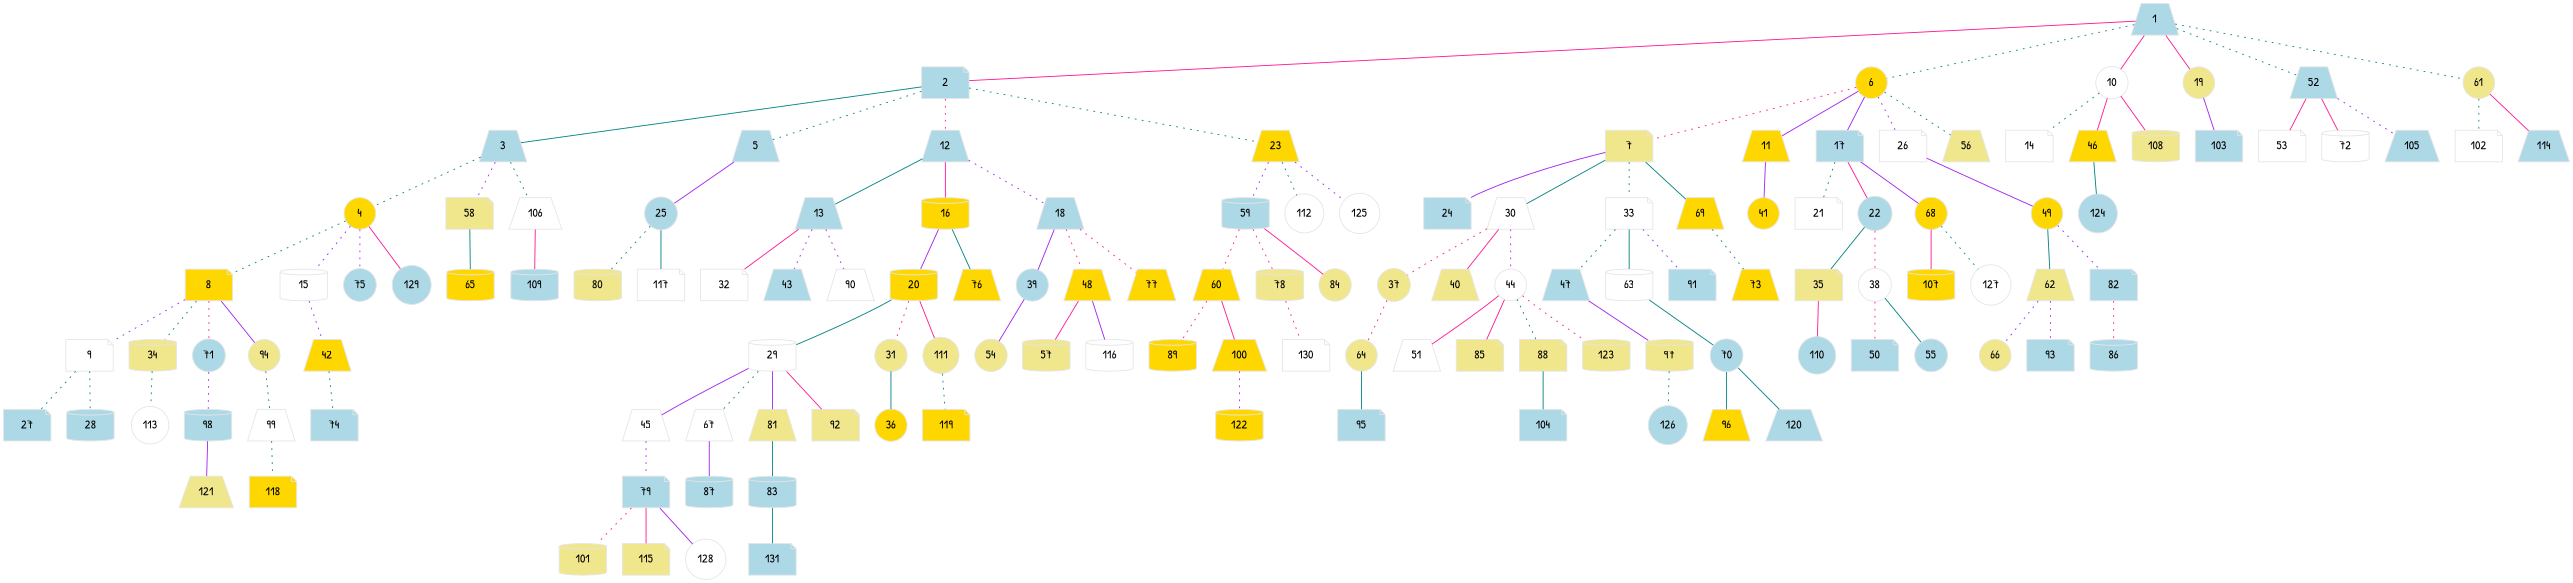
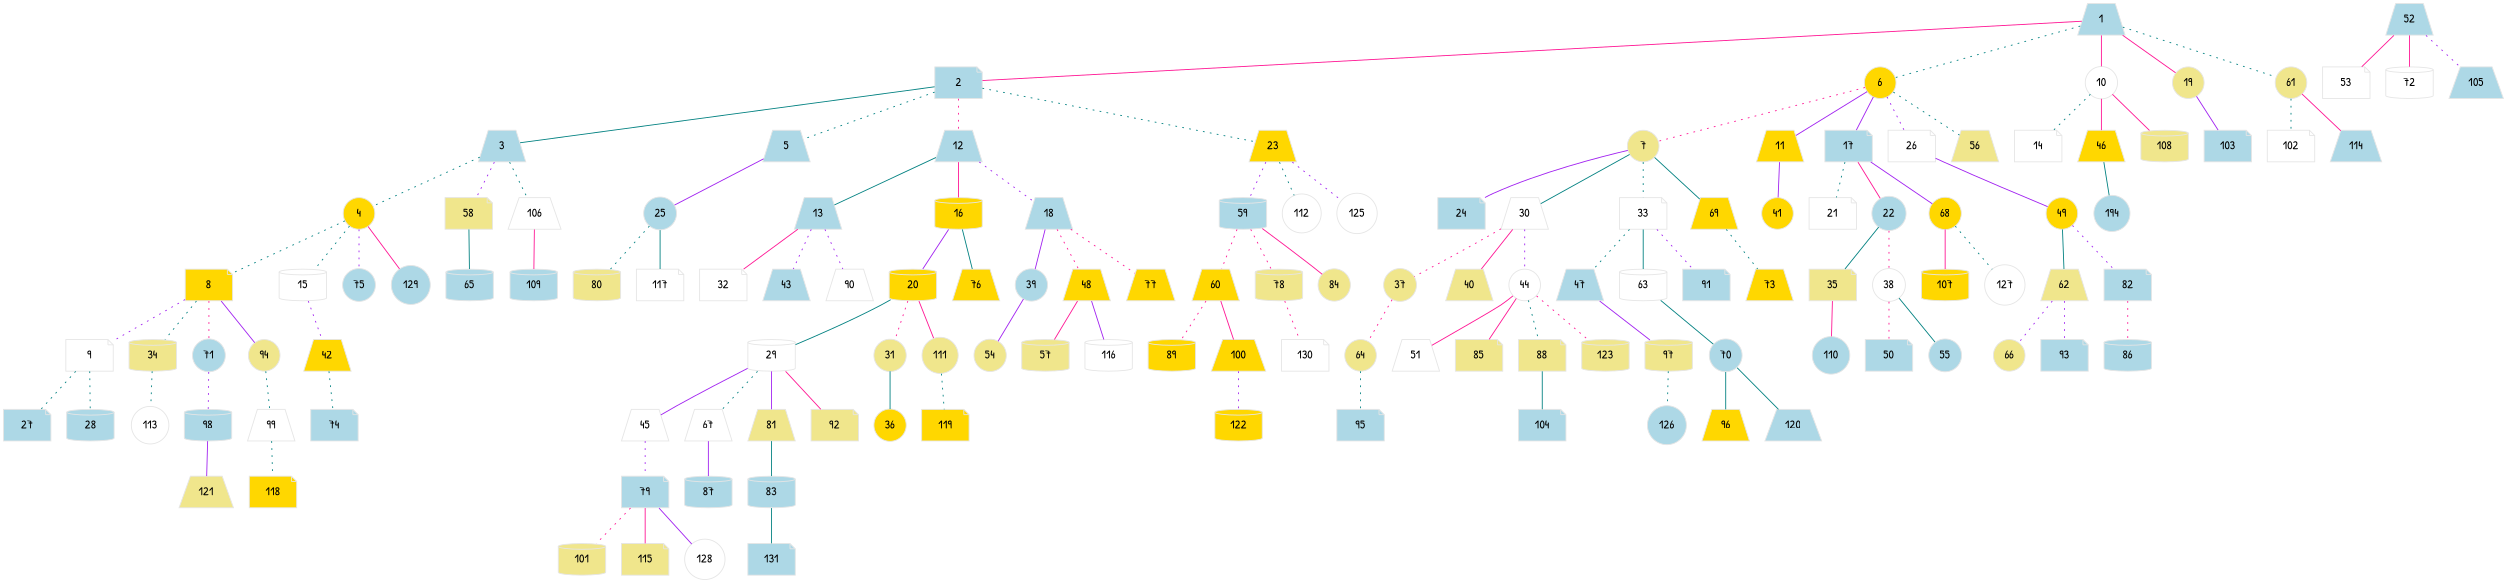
(2237, 52) -> none
(1629, 146) -> (1643, 146)
(2098, 213) -> (2112, 213)
(333, 248) -> (332, 248)
(470, 285) -> (470, 285)
(1361, 390) -> (1361, 390)
